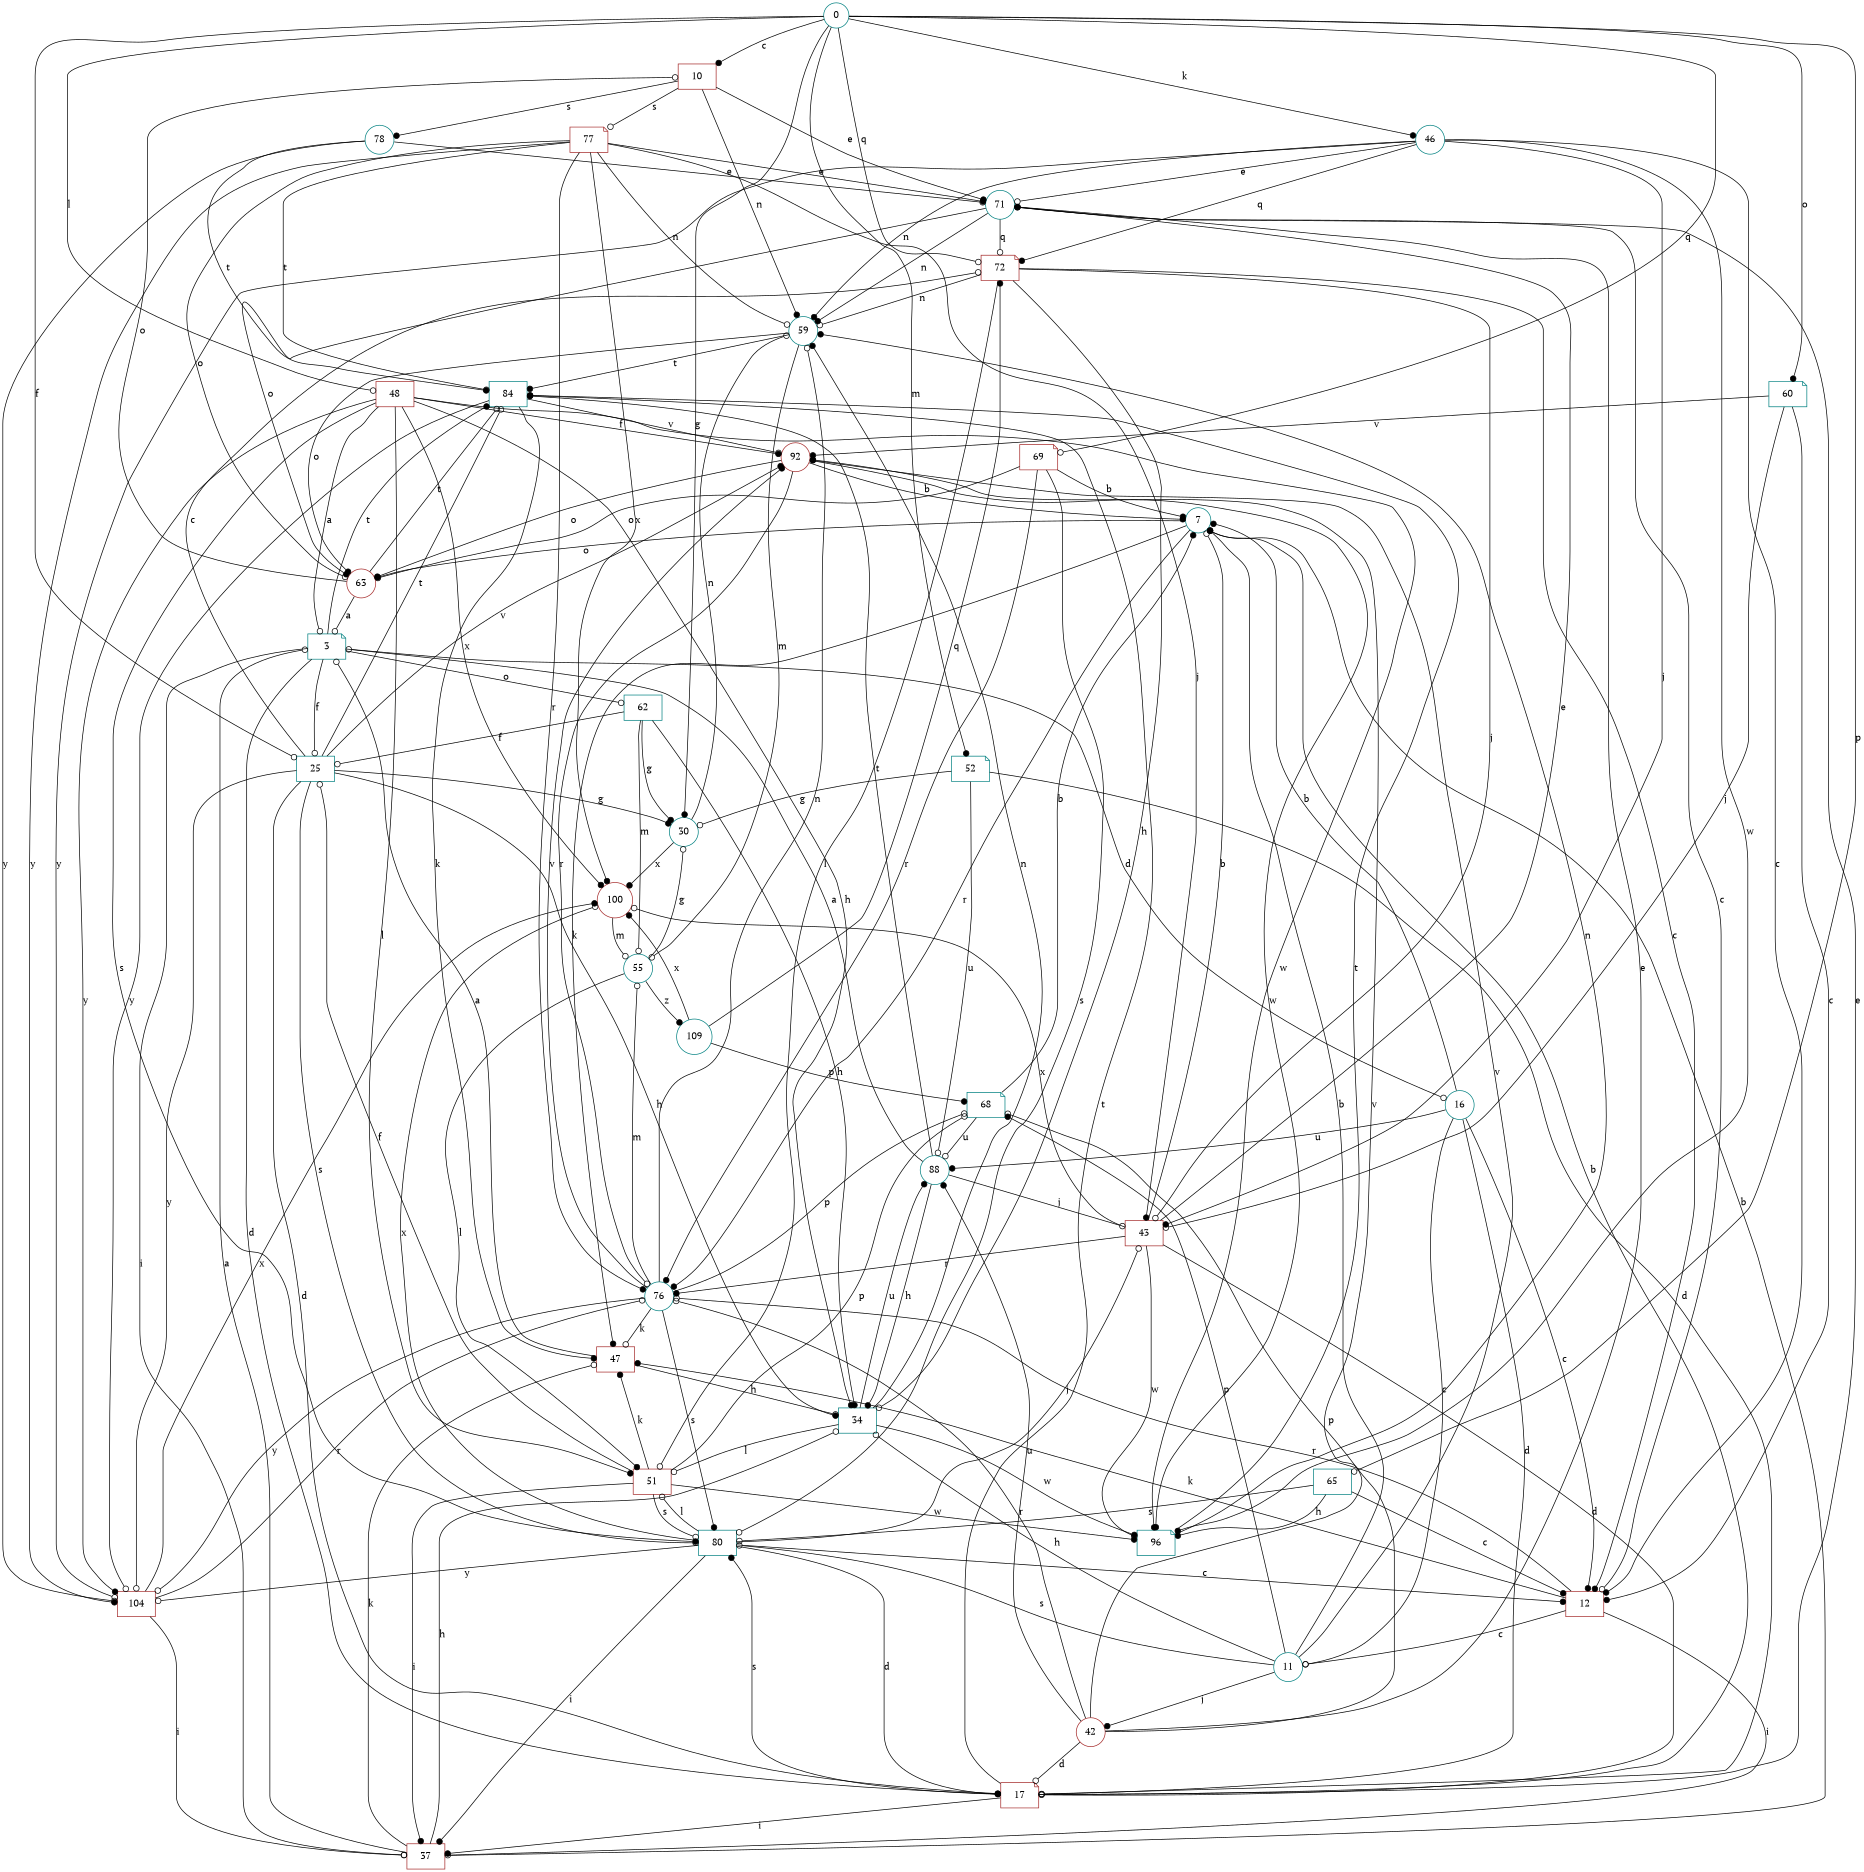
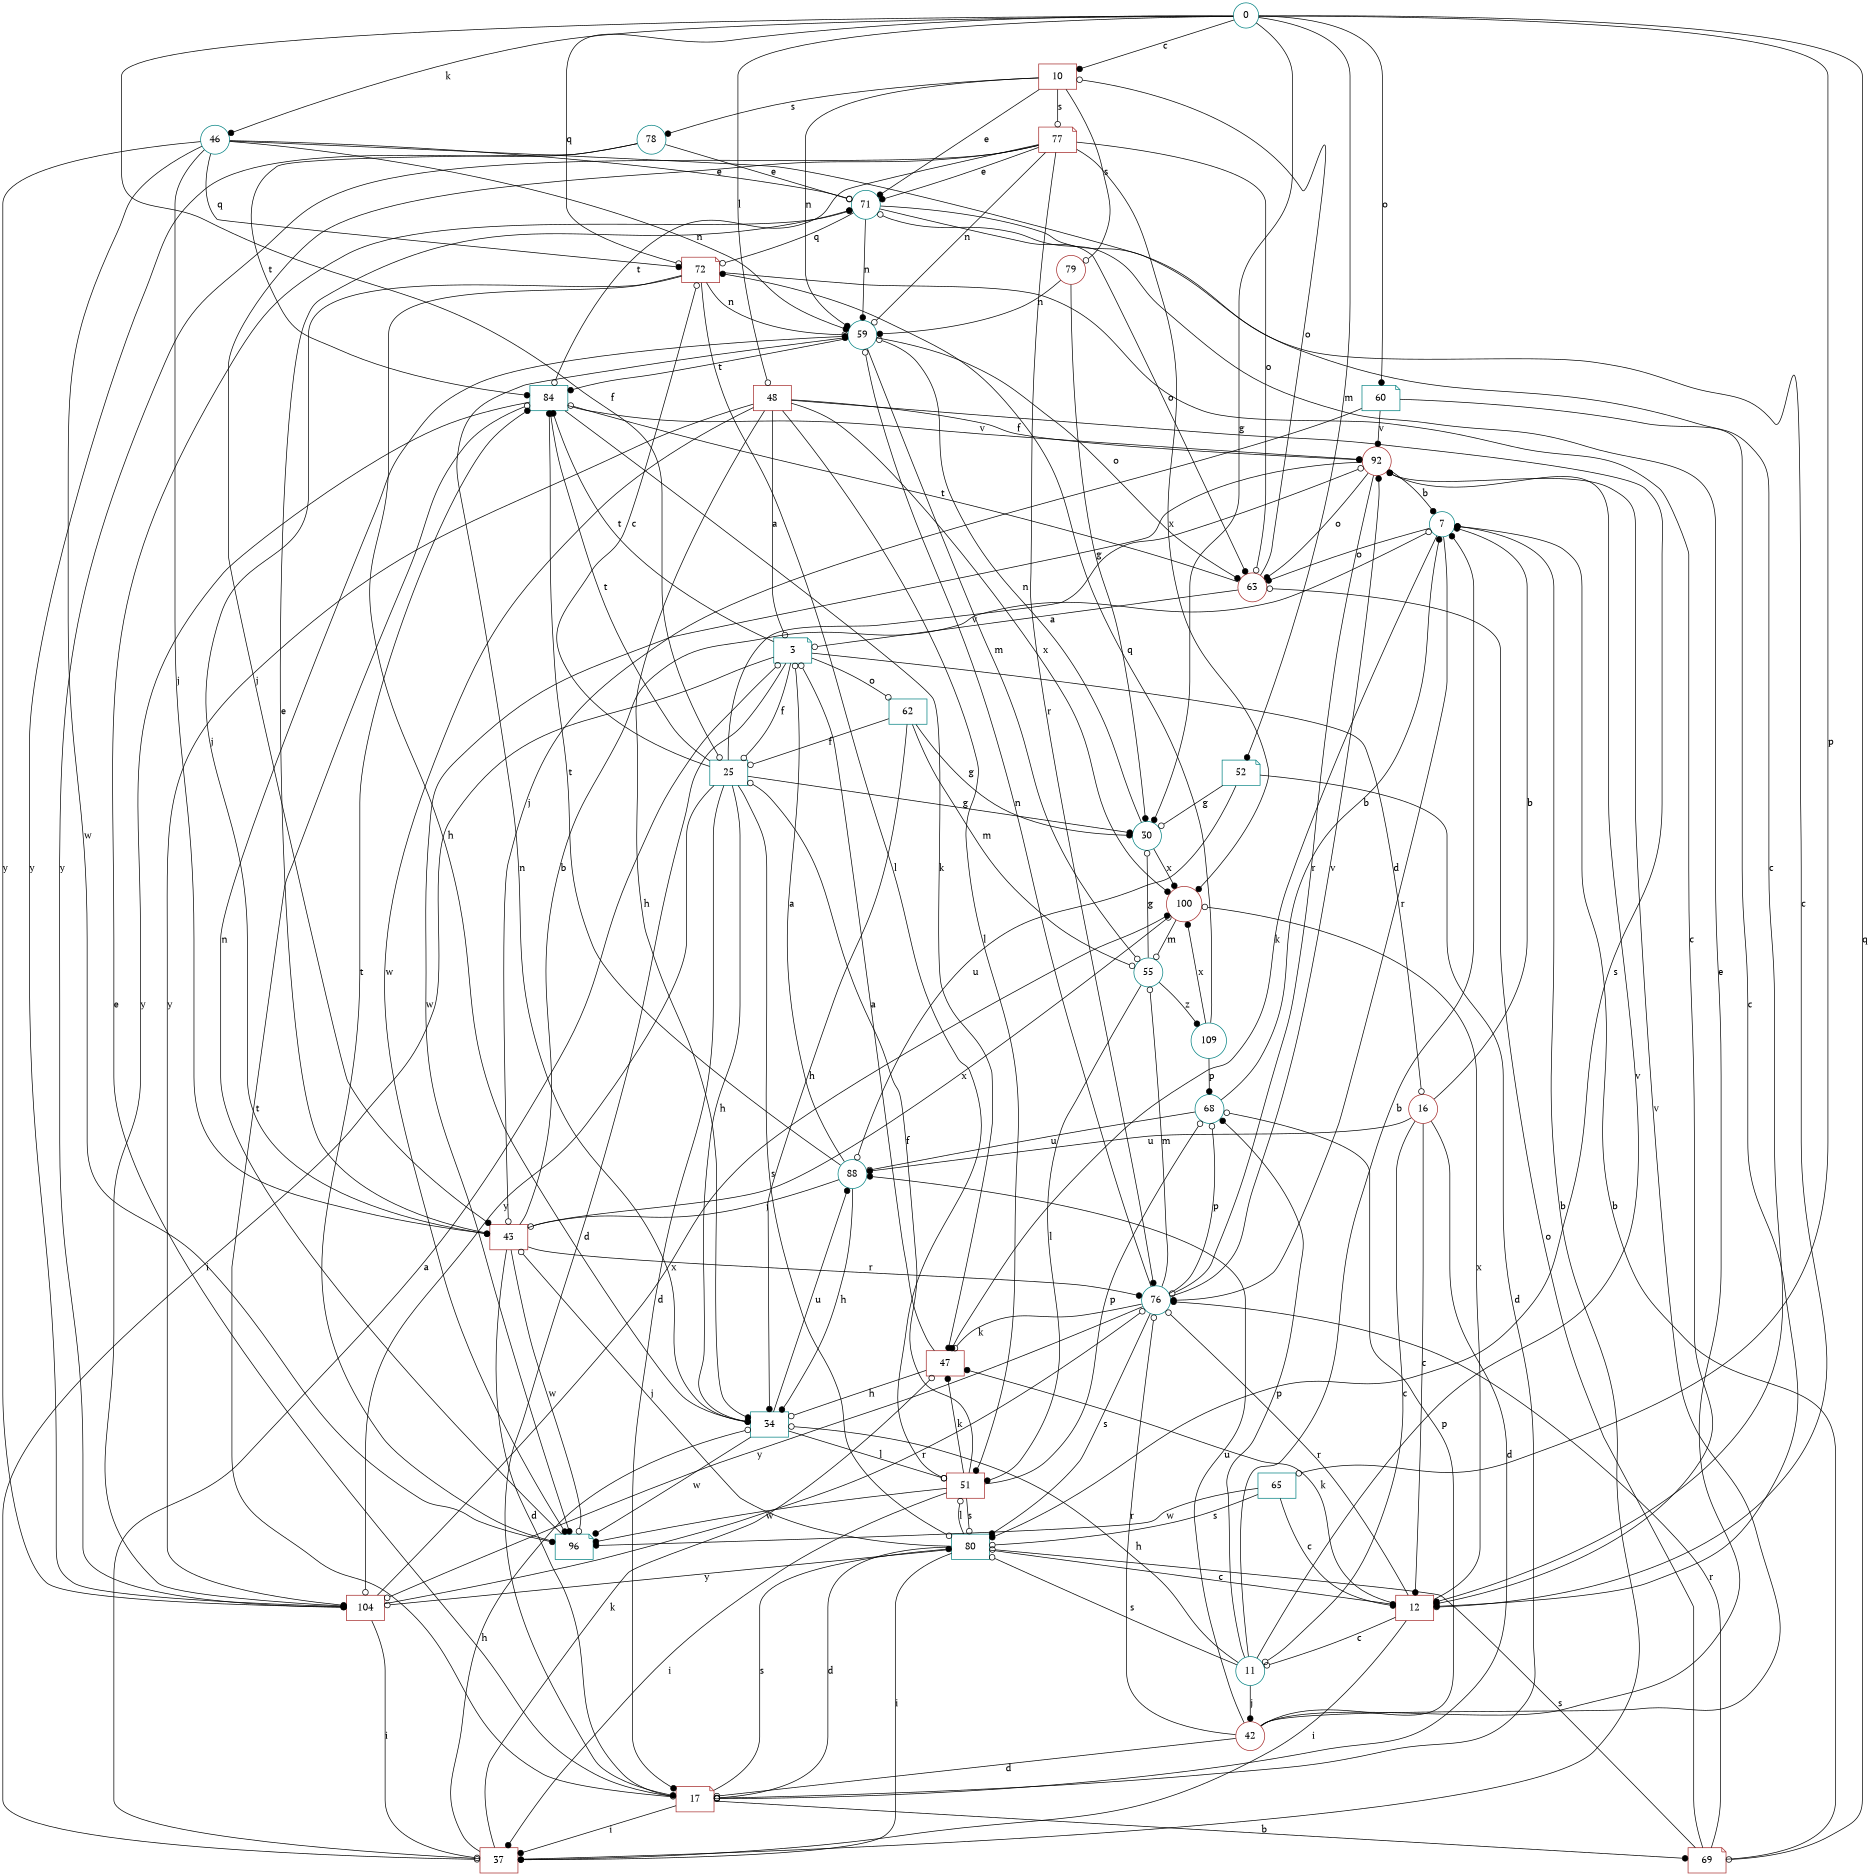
none -> (1071, 270)
(538, 590) -> (1069, 598)
(986, 1105) -> (1209, 1109)
(1460, 1105) -> (1423, 1109)
(403, 1270) -> (1477, 1177)
(1696, 1386) -> (1198, 1830)
(1319, 1512) -> (1170, 1516)
